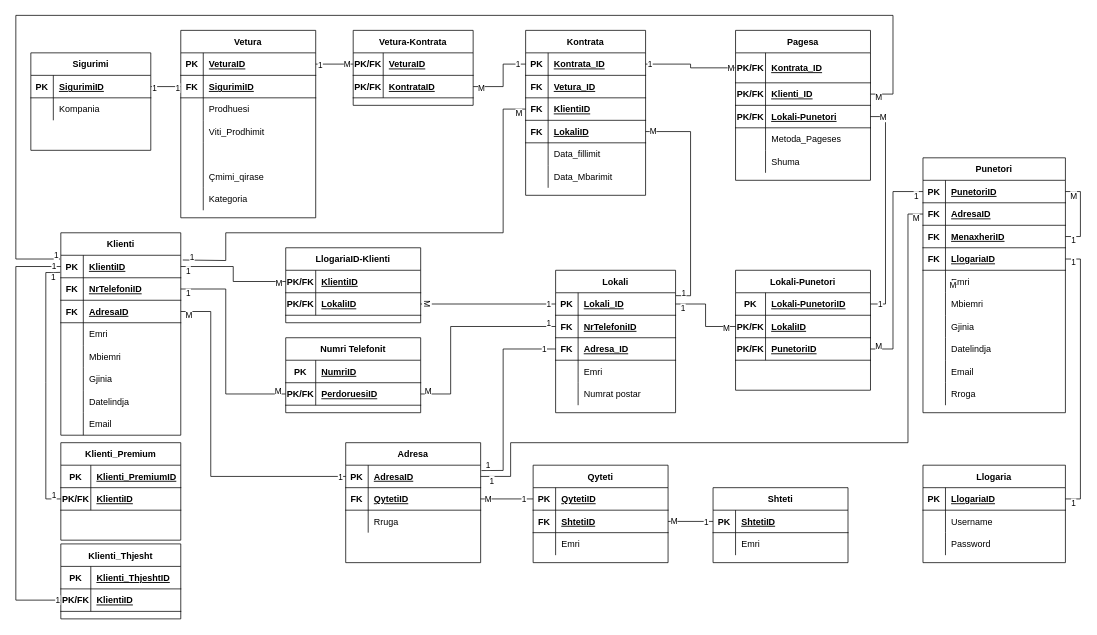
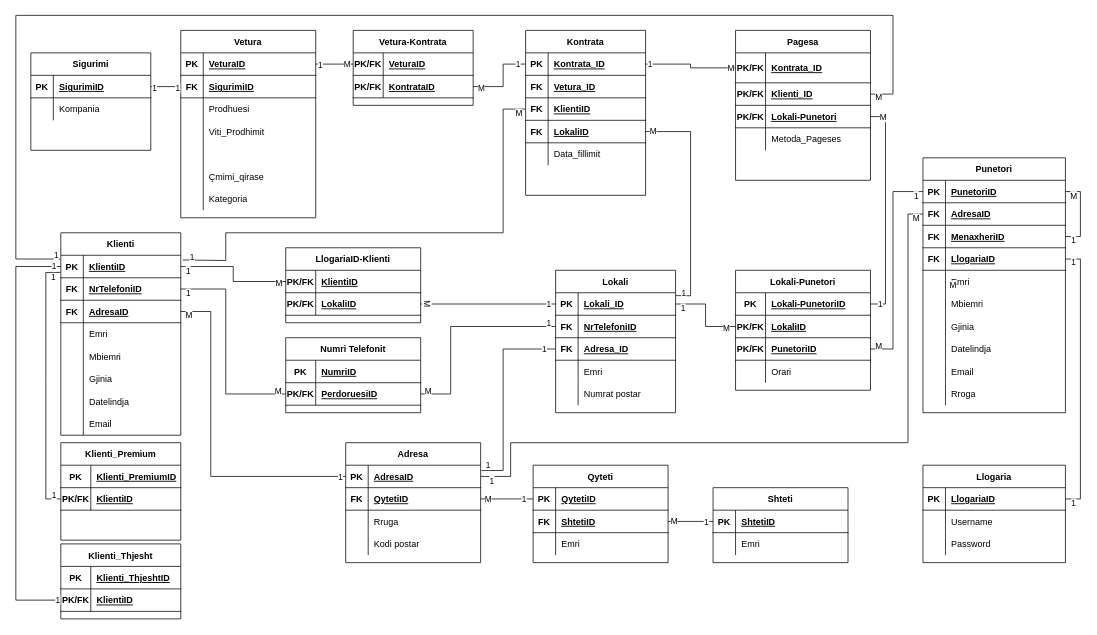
(818, 162) -> none
(597, 177) -> none
none -> (818, 372)
none -> (424, 544)
